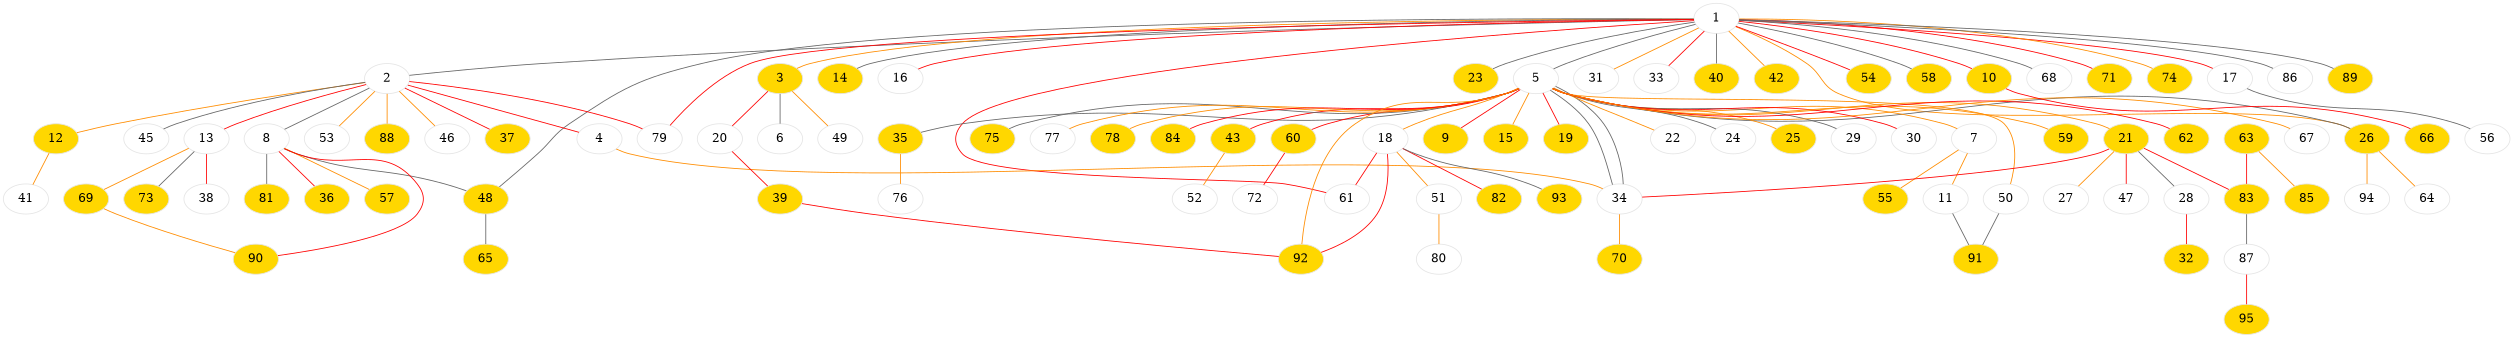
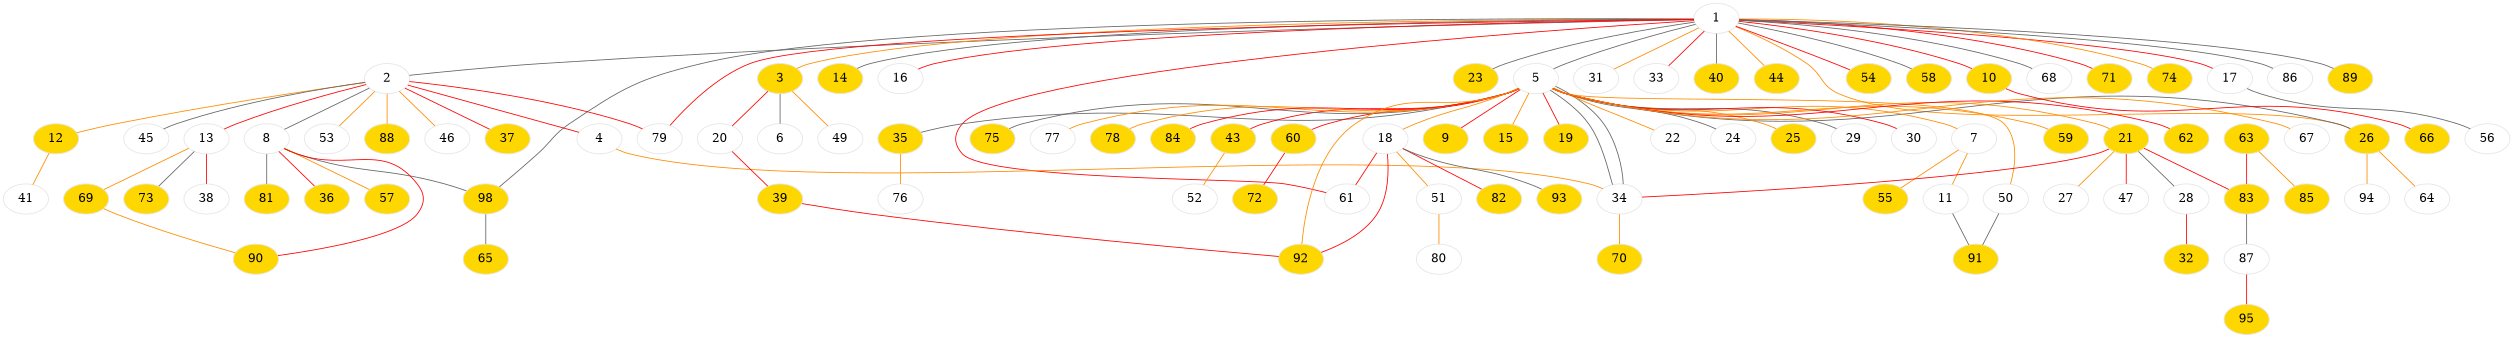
(1777, 79) -> (1777, 79)
(486, 199) -> (486, 199)
(1255, 199) -> (1255, 199)
